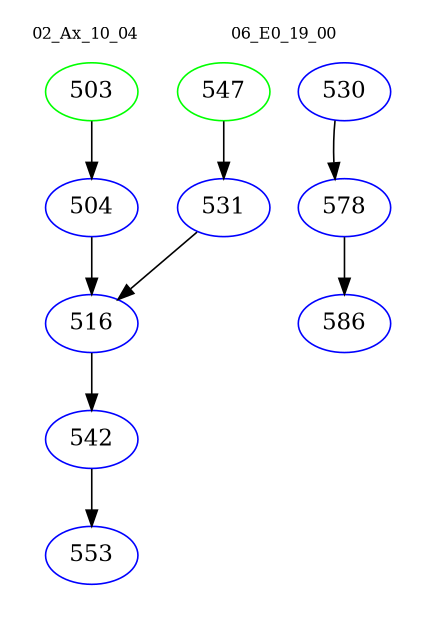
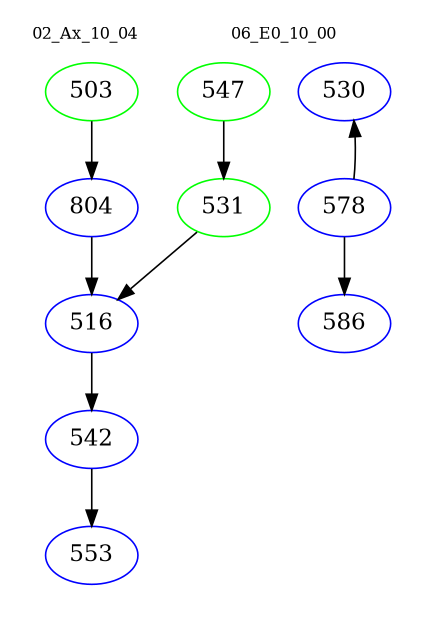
(284, 35) -> (284, 35)
(334, 142) -> (355, 158)
(92, 208) -> (92, 208)
(224, 208) -> (224, 208)
